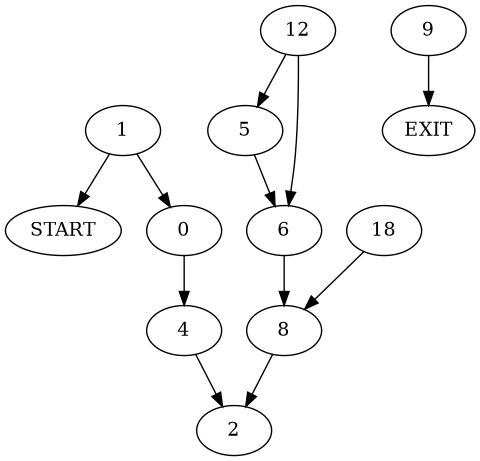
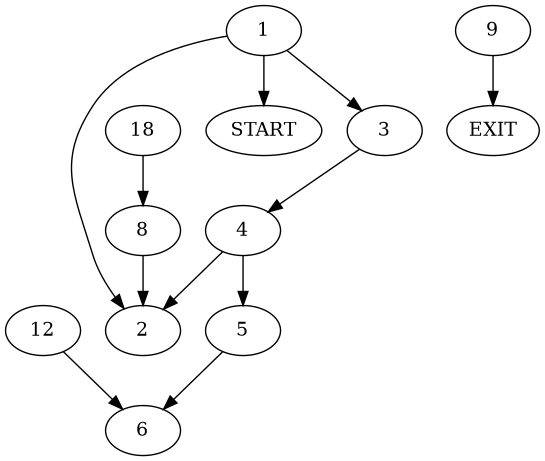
(275, 74) -> (243, 274)
none -> (81, 127)
(184, 231) -> (385, 131)
(284, 274) -> none
